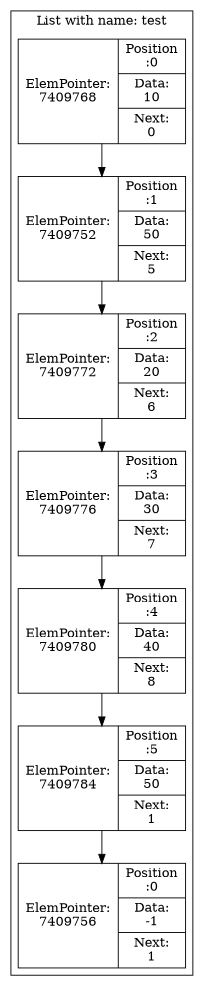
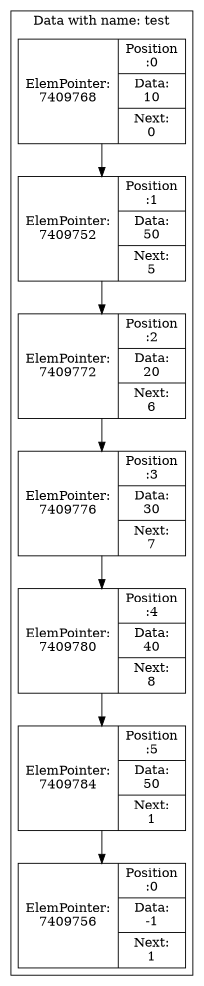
(102, 21) -> (102, 21)
